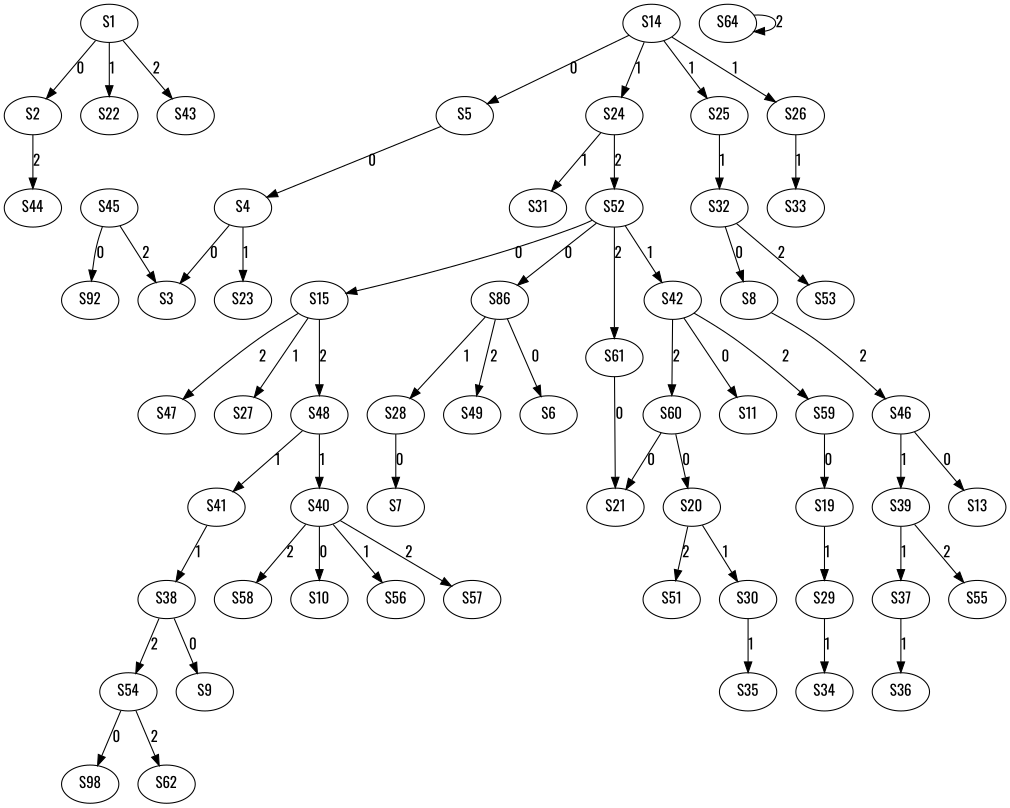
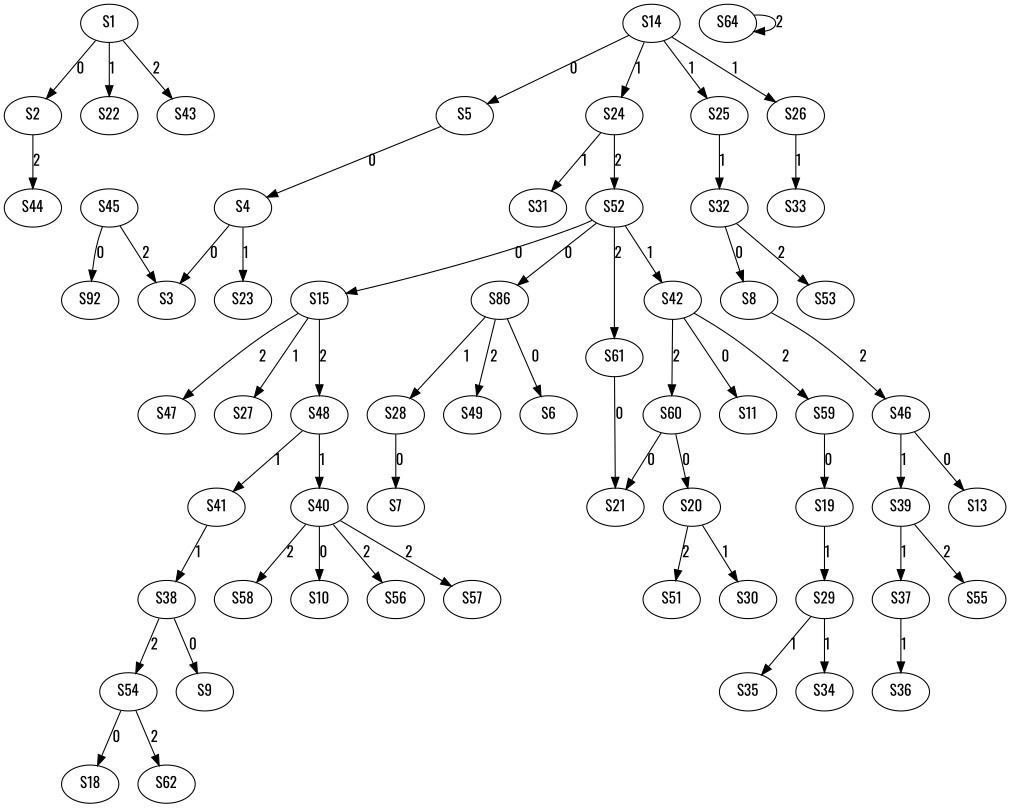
(367, 553) -> (367, 553)
(748, 640) -> (790, 642)
(90, 784) -> (90, 784)
